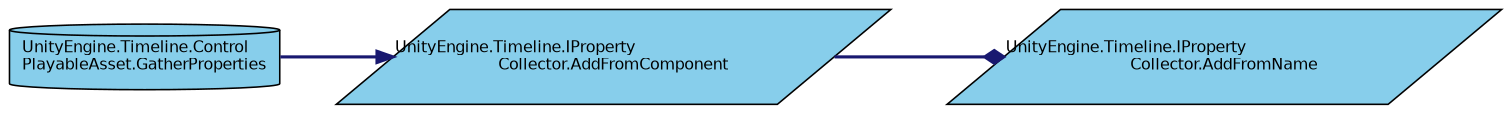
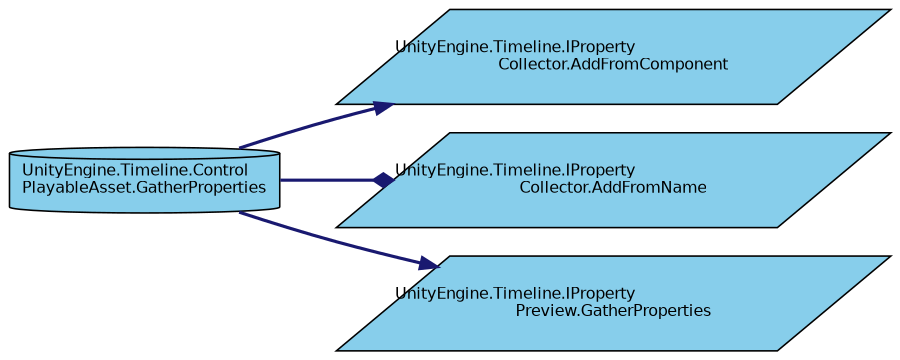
(909, 57) -> (327, 180)
none -> (614, 303)
